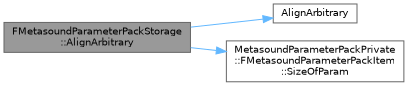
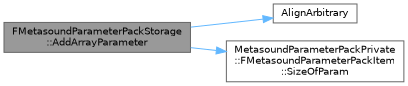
(97, 37) -> (97, 37)
